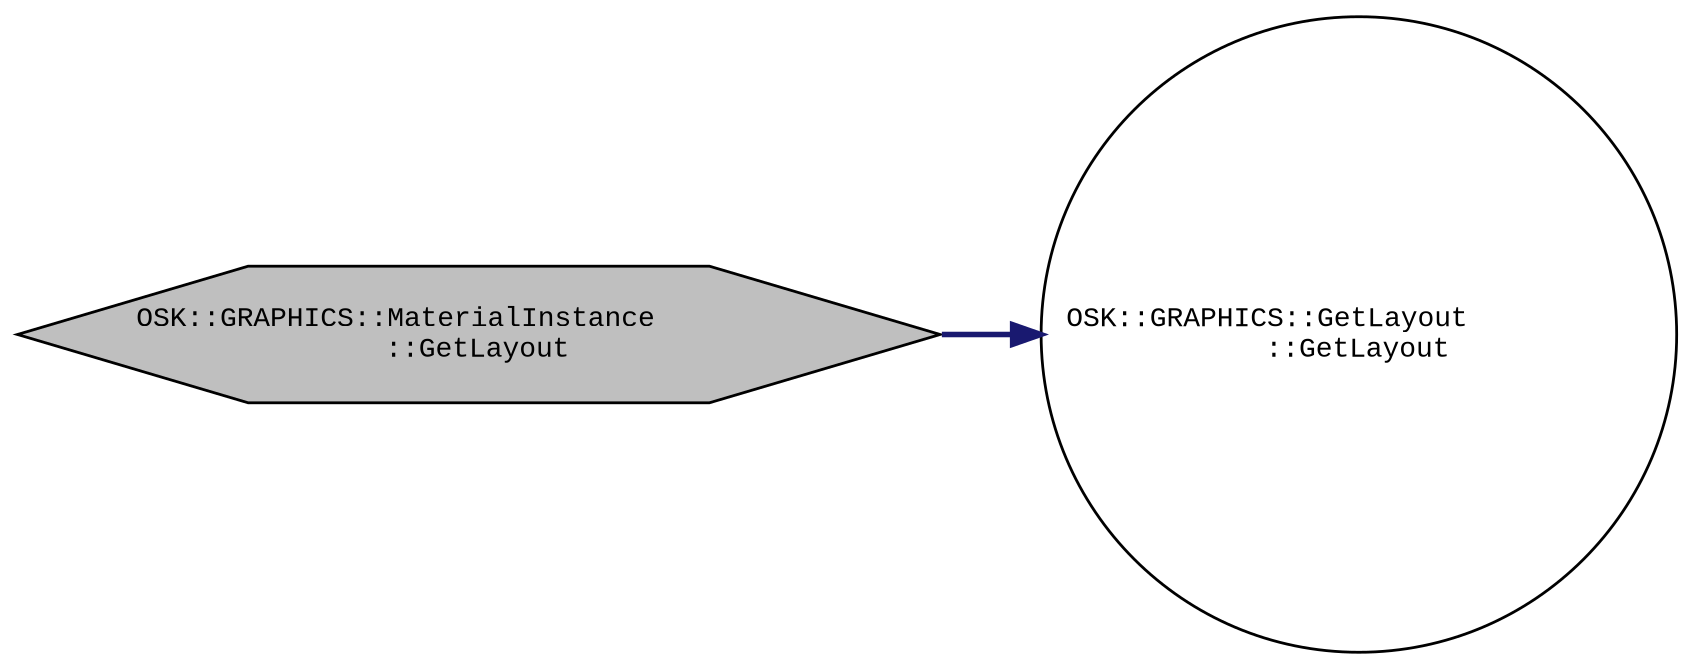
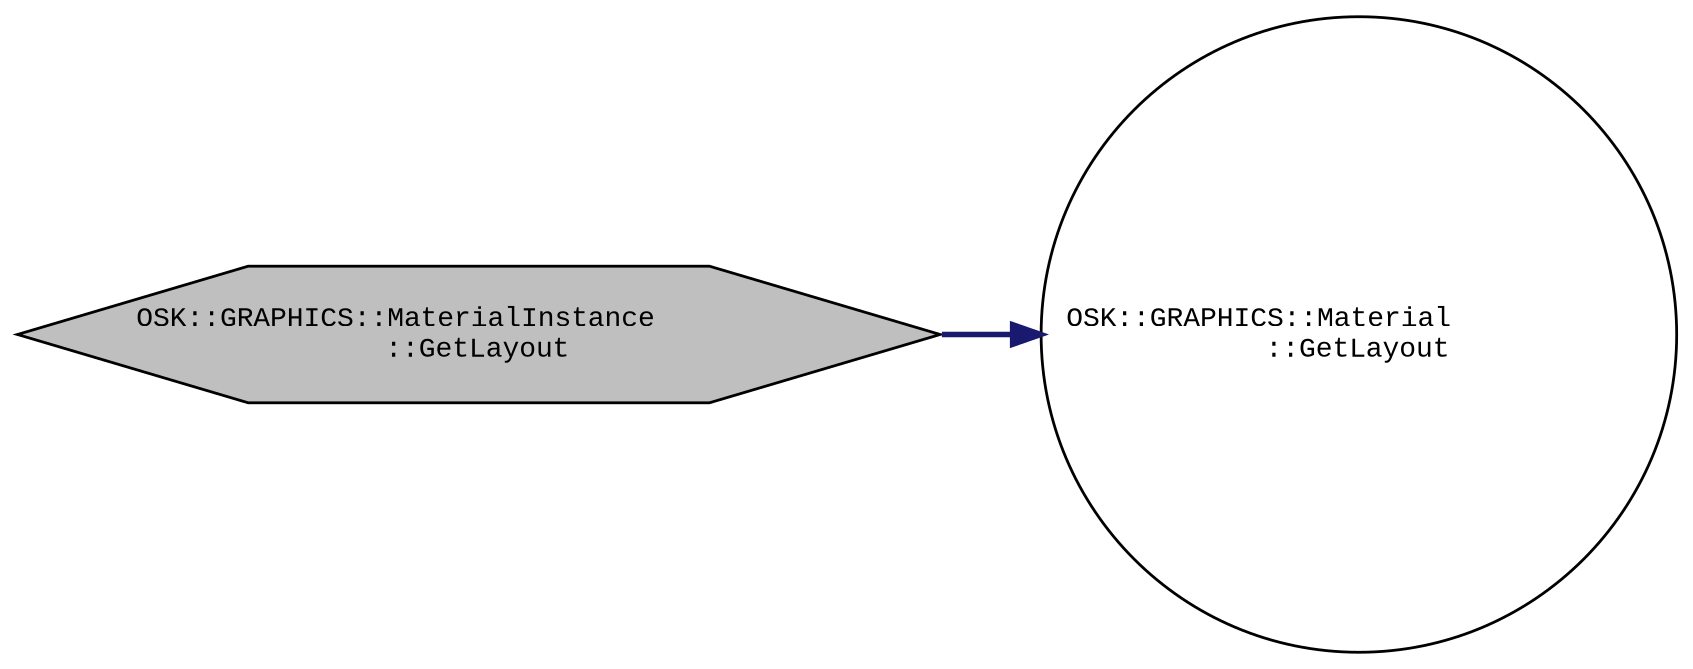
(1359, 334) -> (1359, 334)
